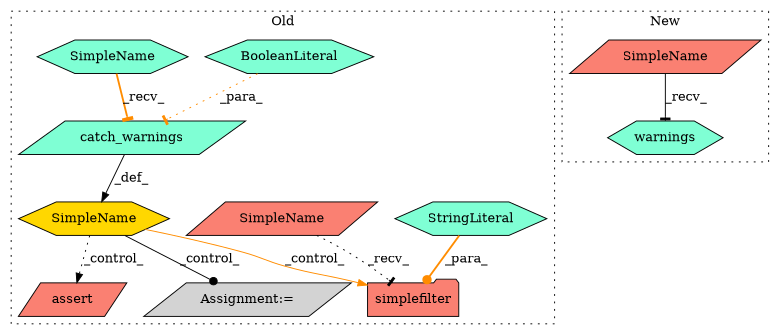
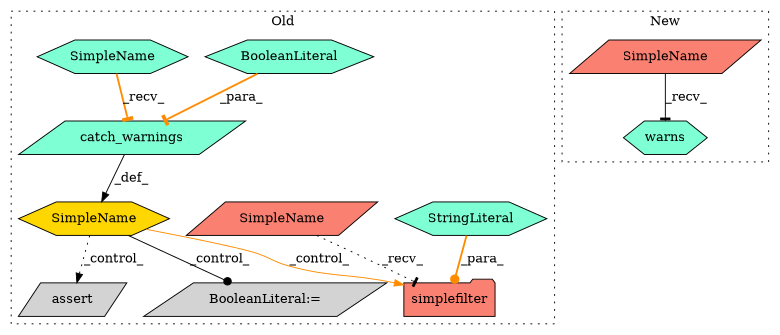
(213, 96) -> (213, 96)
(665, 138) -> (665, 138)
(73, 300) -> (73, 300)
(248, 300) -> (265, 300)
